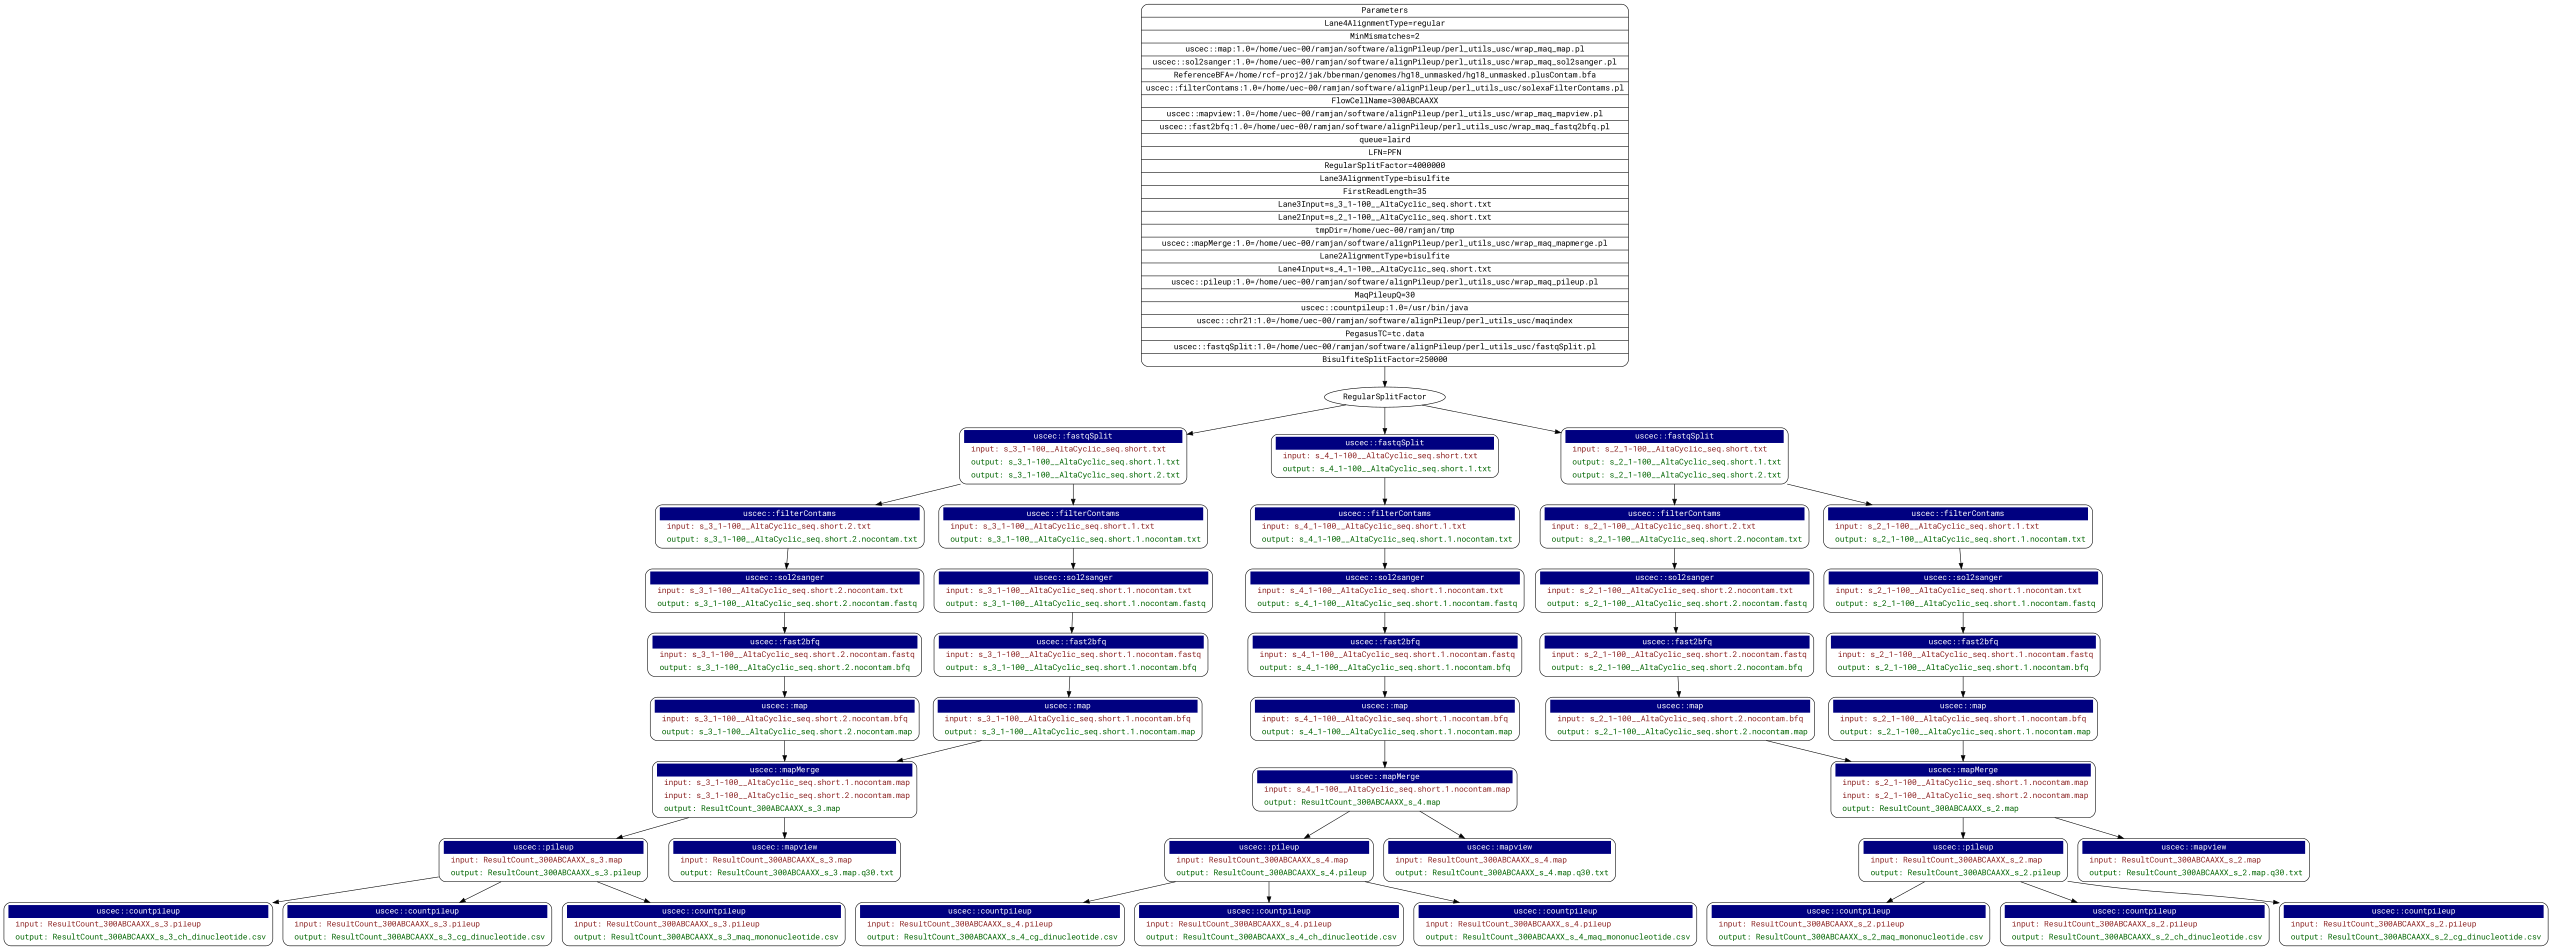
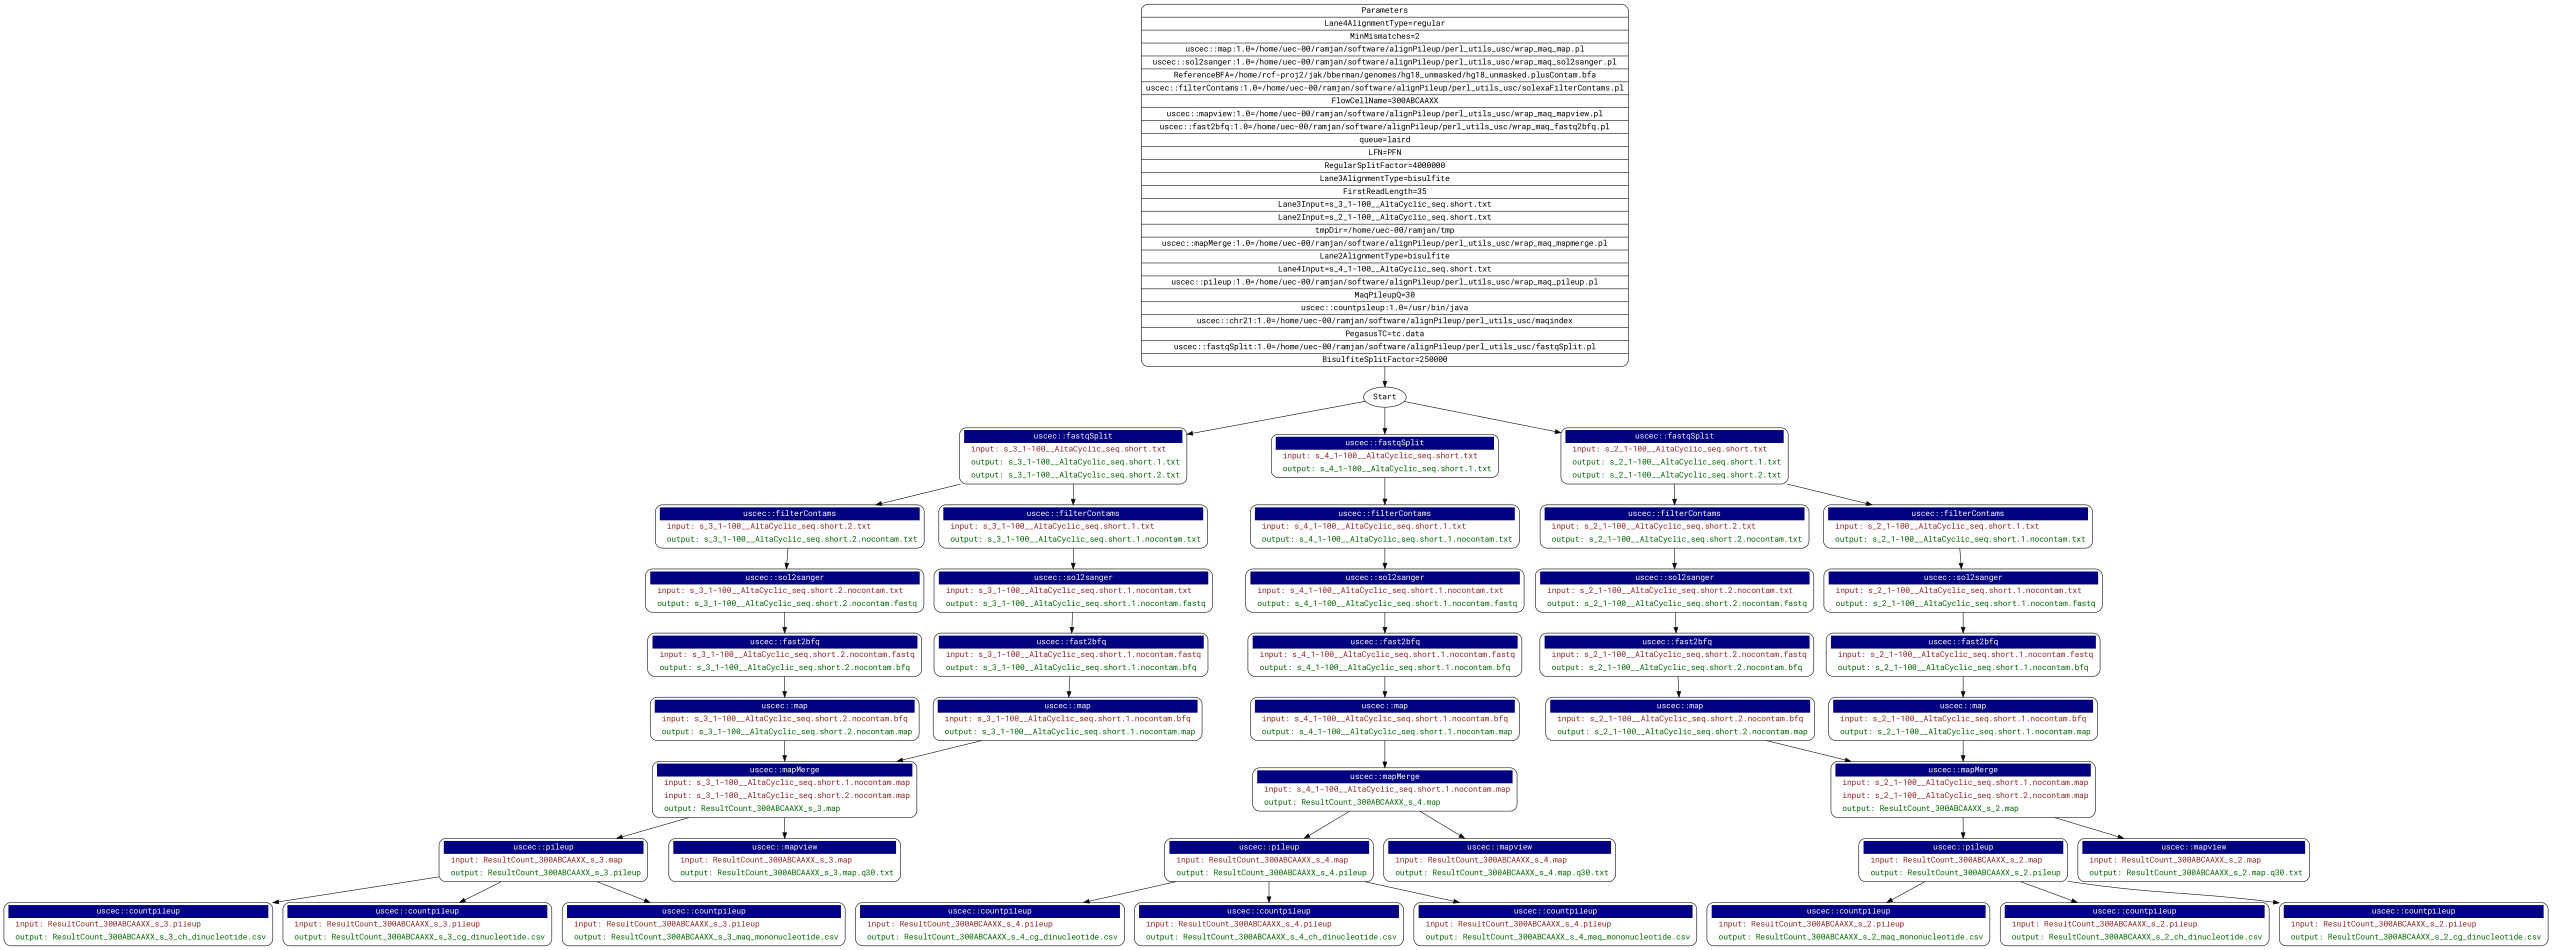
(1385, 397) -> (1385, 397)
